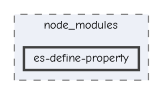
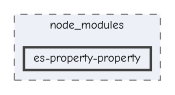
(81, 59) -> (87, 59)
